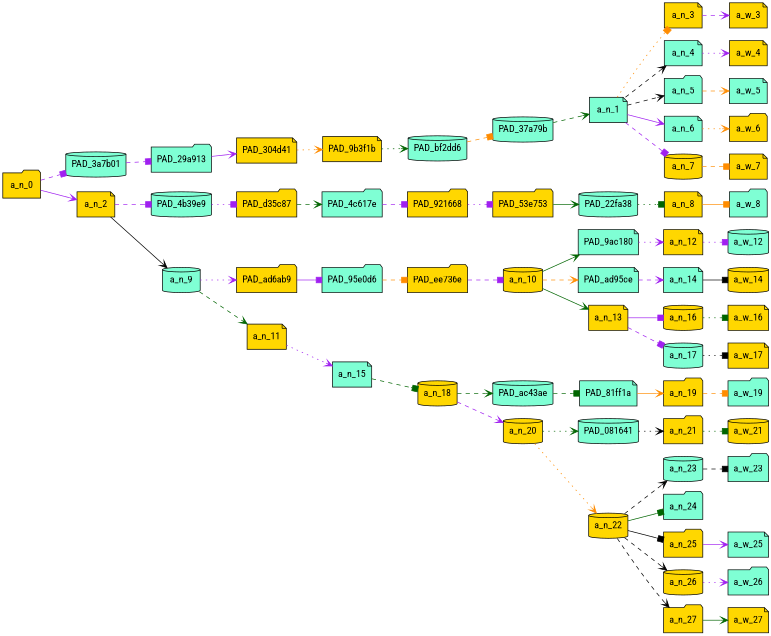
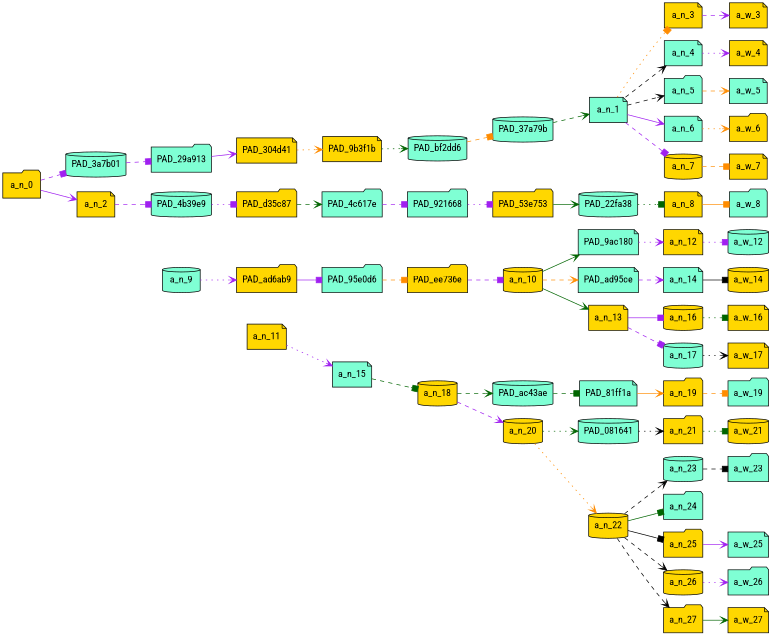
(438, 204) -> (438, 204)
(136, 240) -> none
(220, 306) -> none
(712, 356) -> (712, 356)
